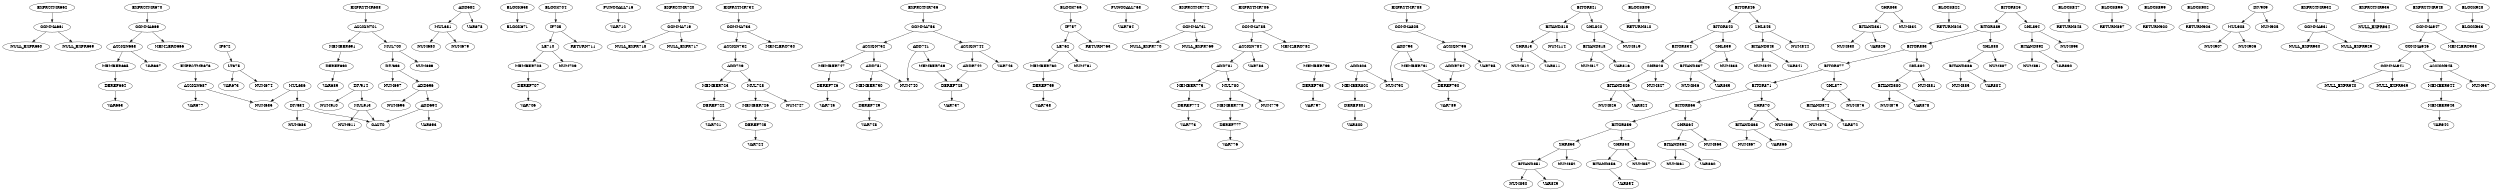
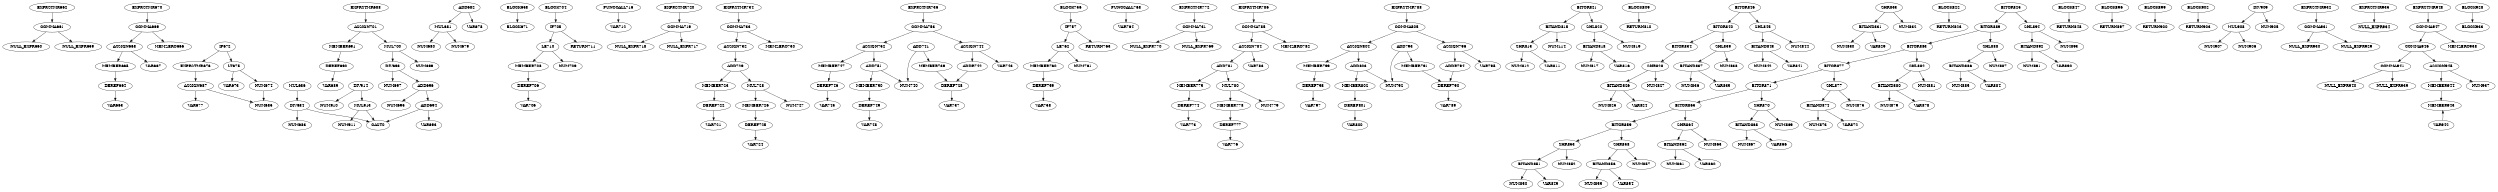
none -> (1359, 47)
none -> (212, 56)
(528, 86) -> (528, 86)
(282, 95) -> (264, 94)
(2439, 114) -> (2443, 117)
none -> (1593, 184)
